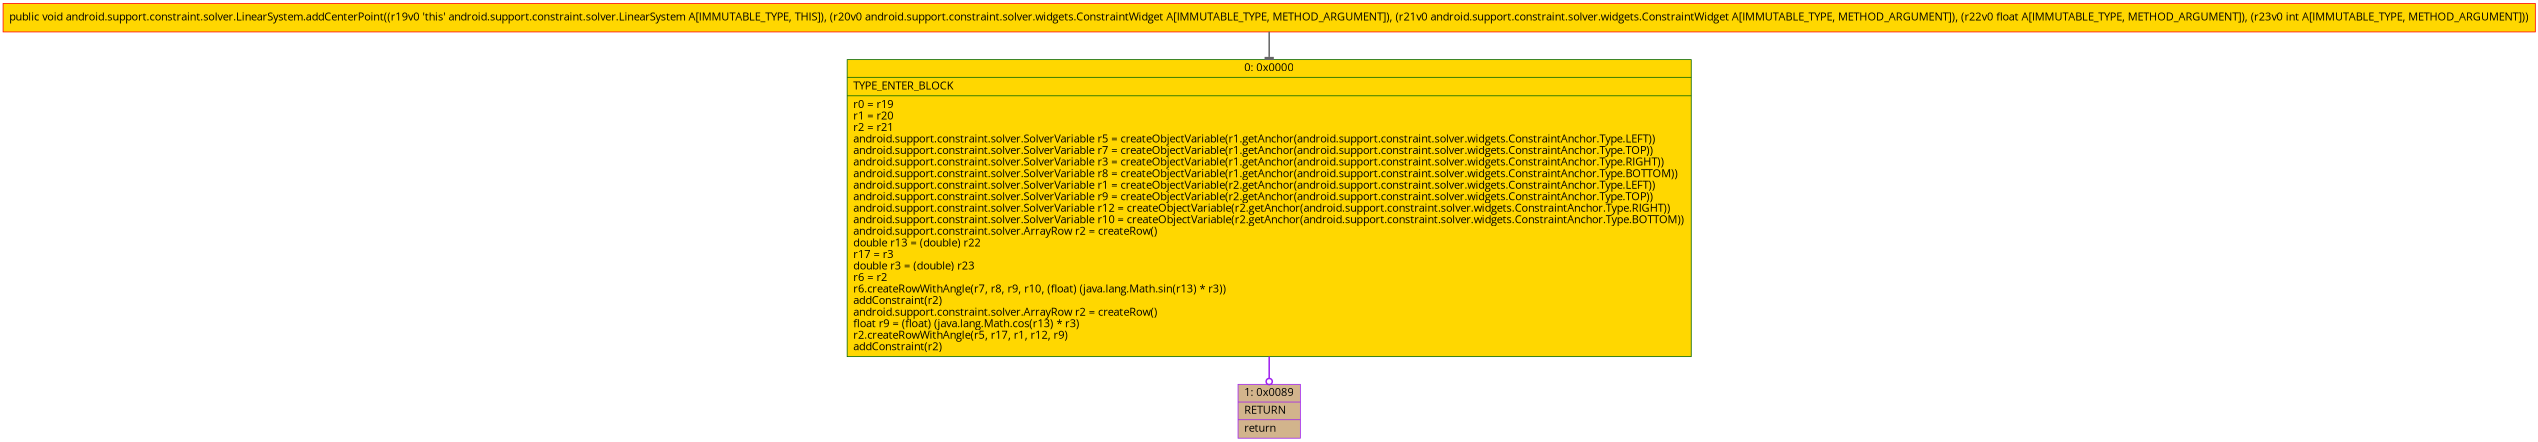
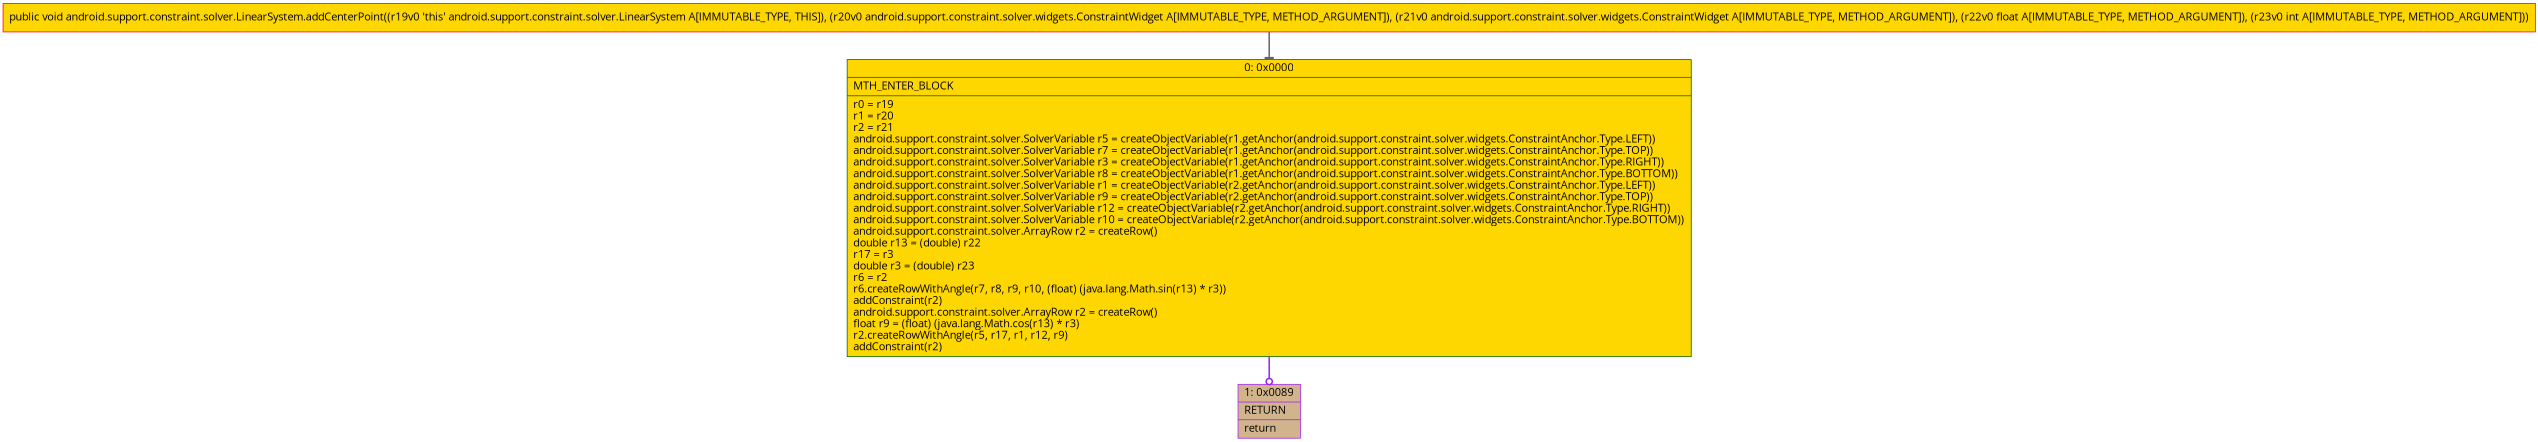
(903, 86) -> (903, 86)
